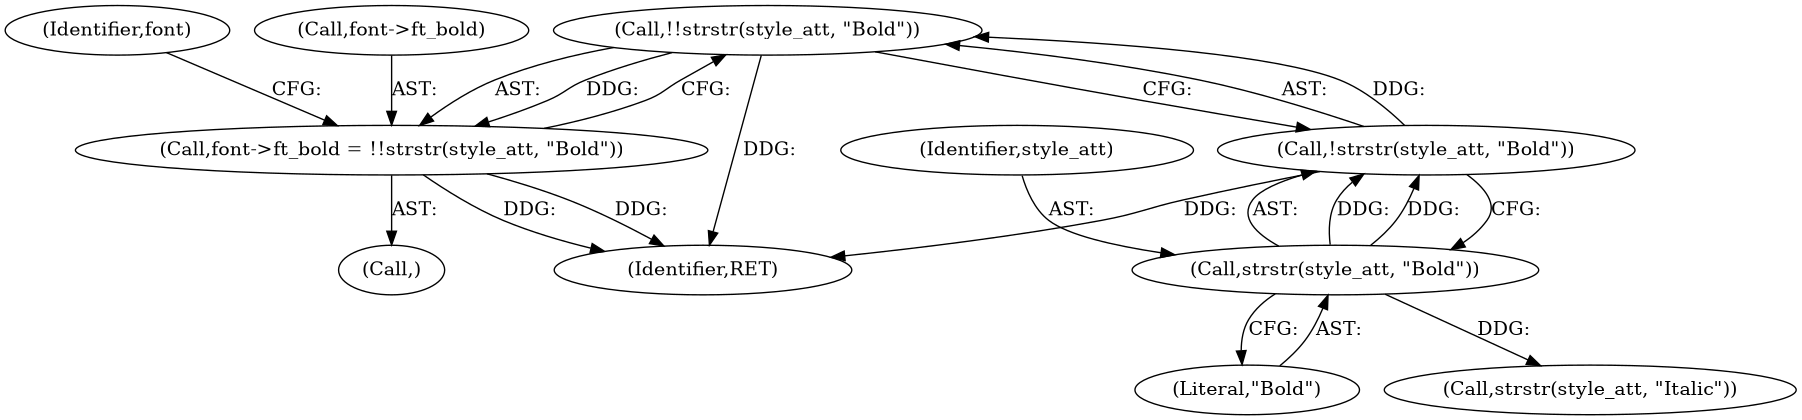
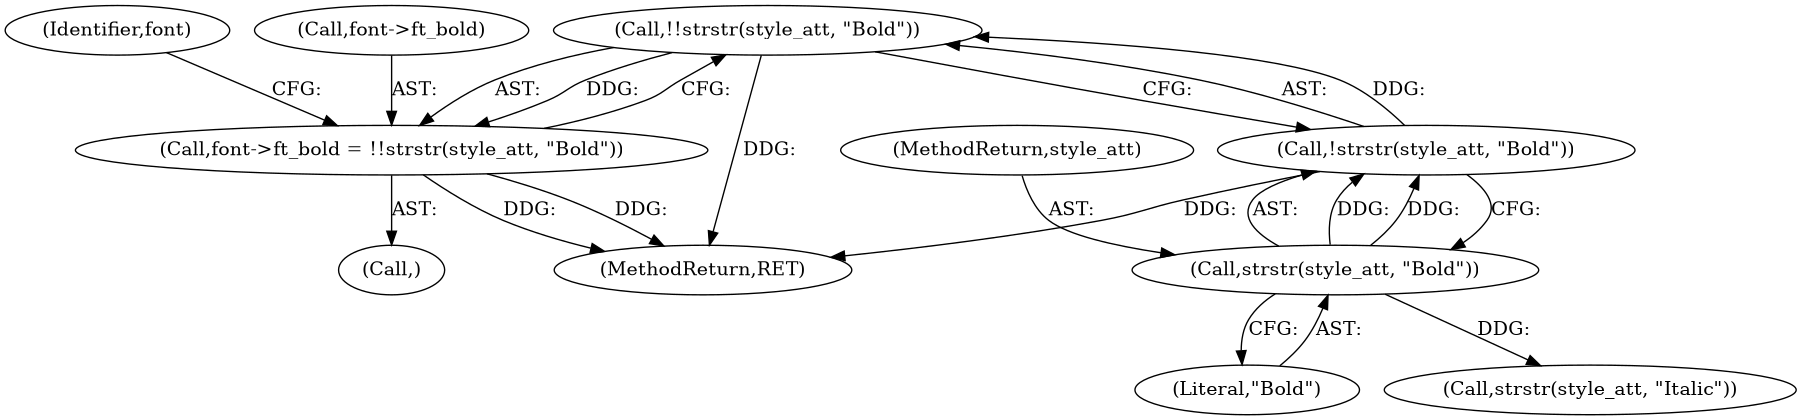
(1017, 150) -> (1017, 150)
(703, 270) -> (703, 270)
